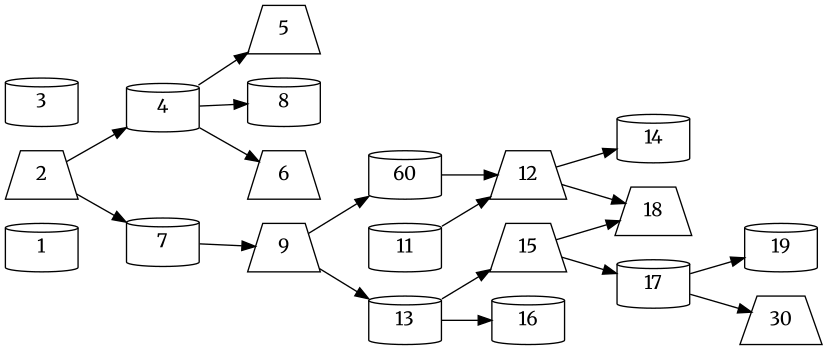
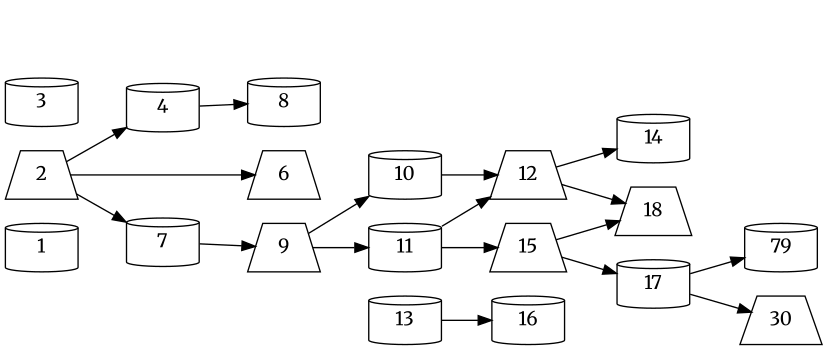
(284, 30) -> none
(223, 141) -> (156, 175)
(405, 175) -> (405, 175)
(781, 248) -> (781, 248)
(338, 280) -> (334, 248)
(460, 288) -> (463, 248)
